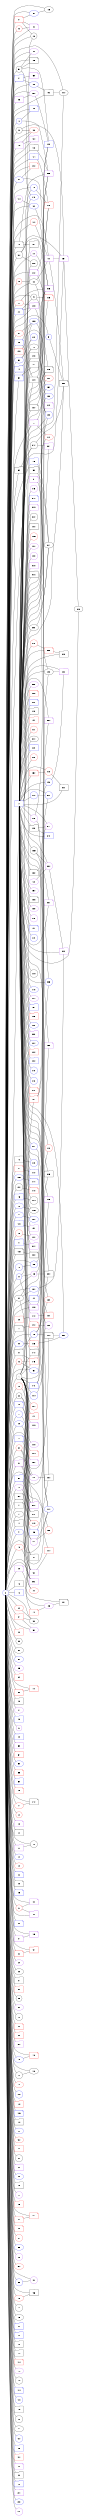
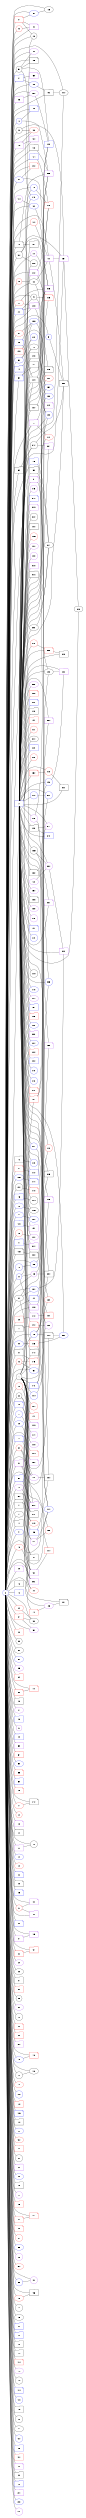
(21, 583) -> (21, 592)
none -> (10, 1008)
none -> (34, 1435)
(27, 1599) -> (25, 1581)
